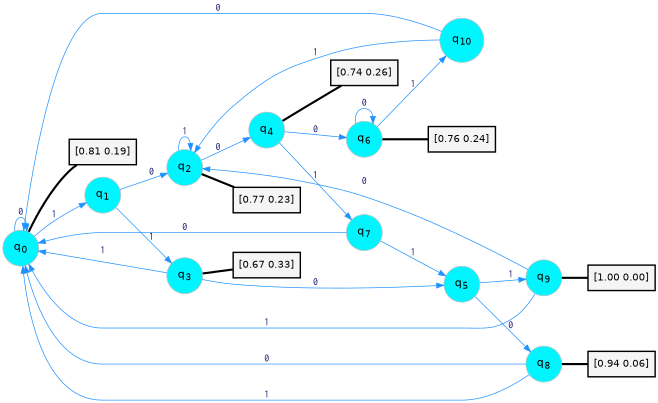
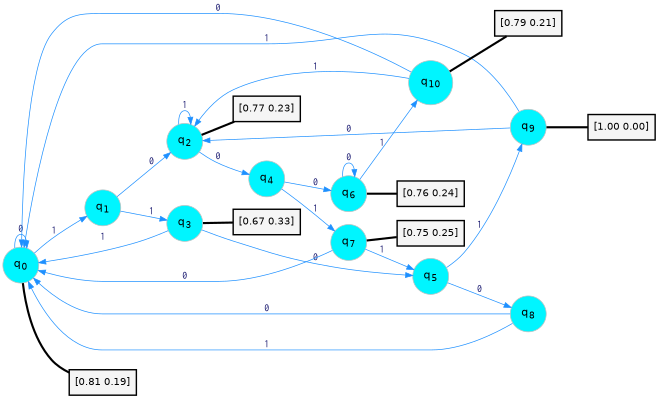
none -> (528, 23)
(364, 73) -> none
none -> (431, 233)
(622, 364) -> none
